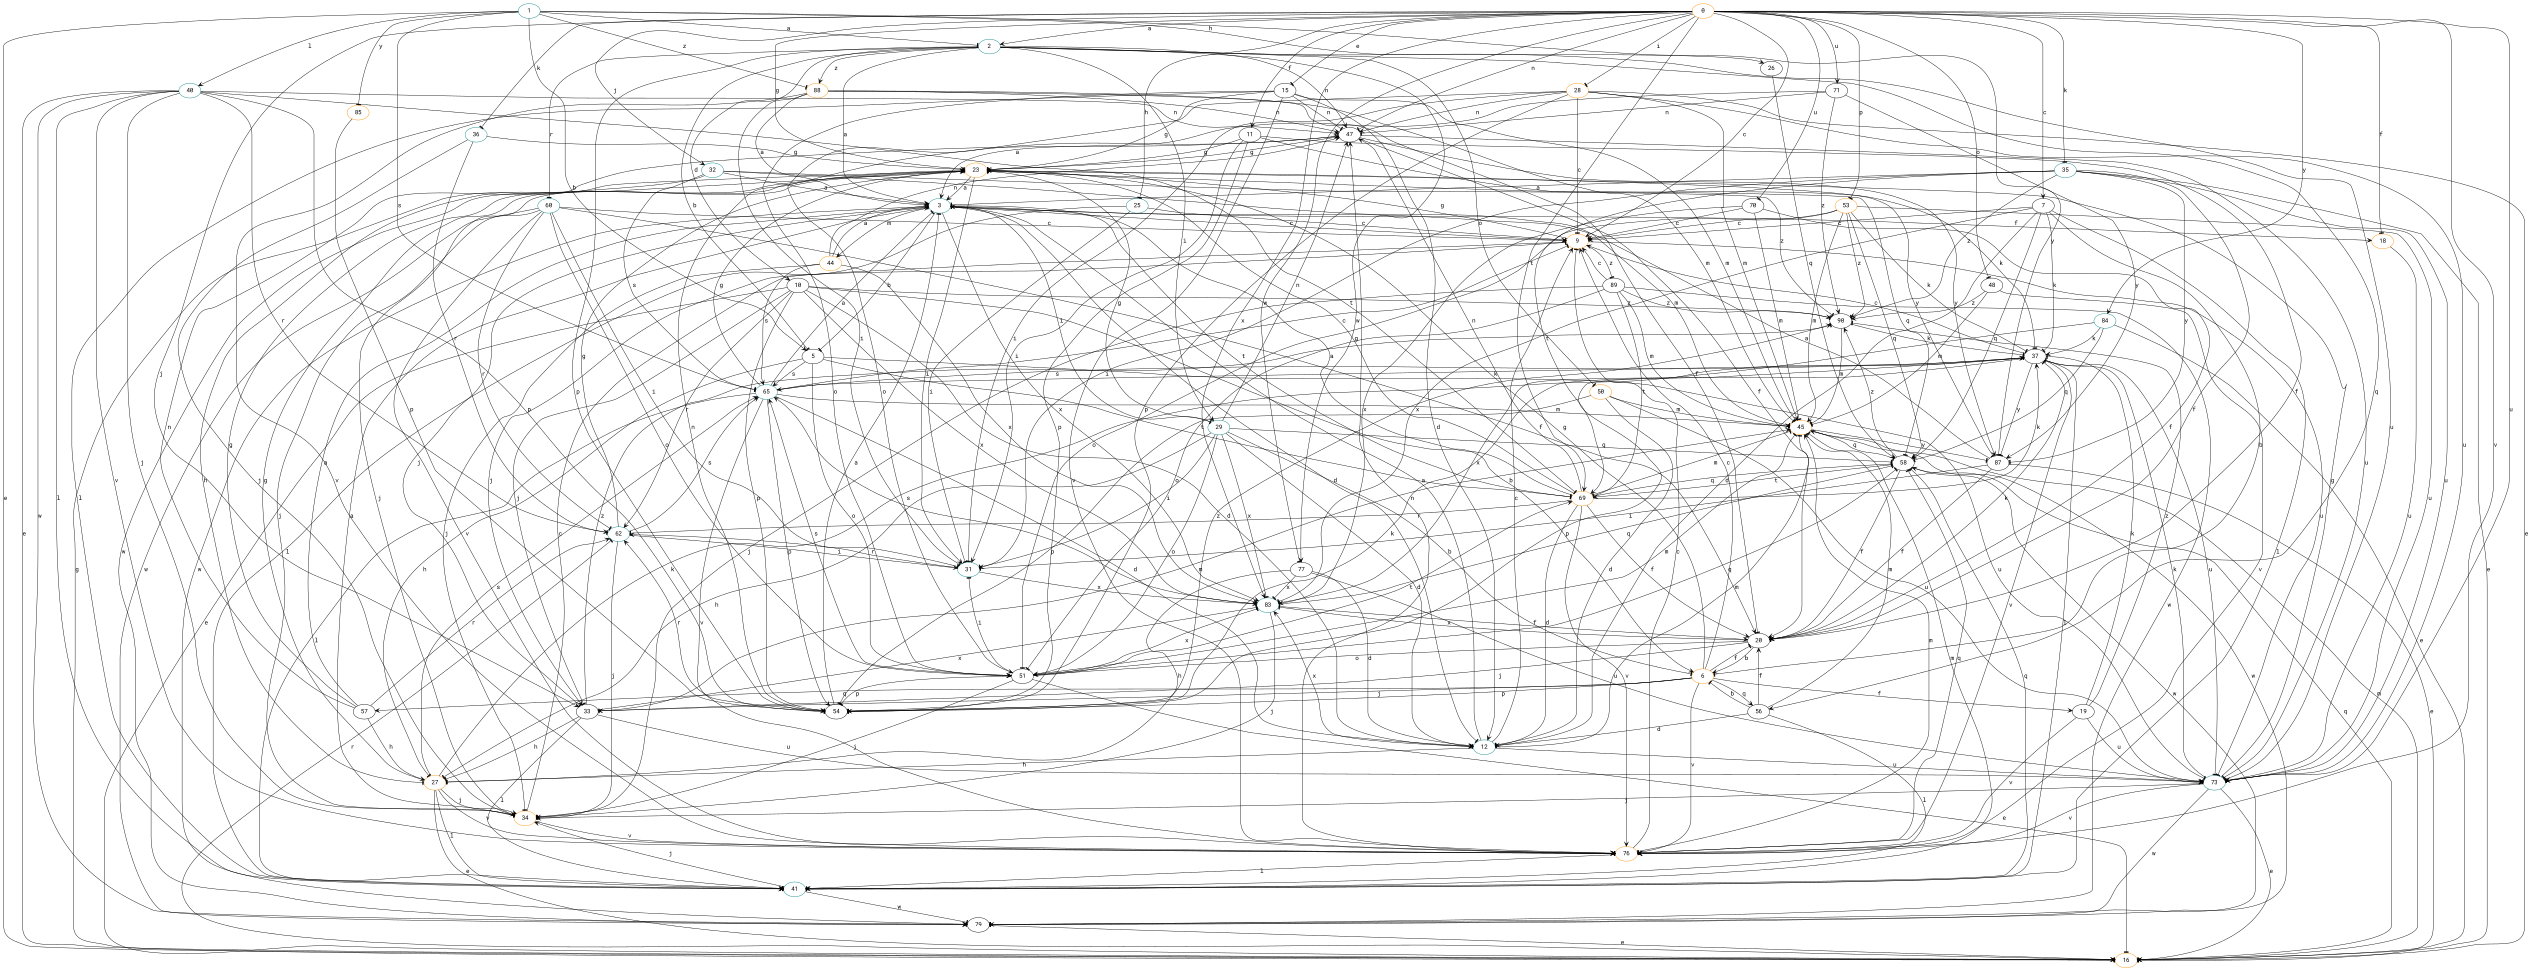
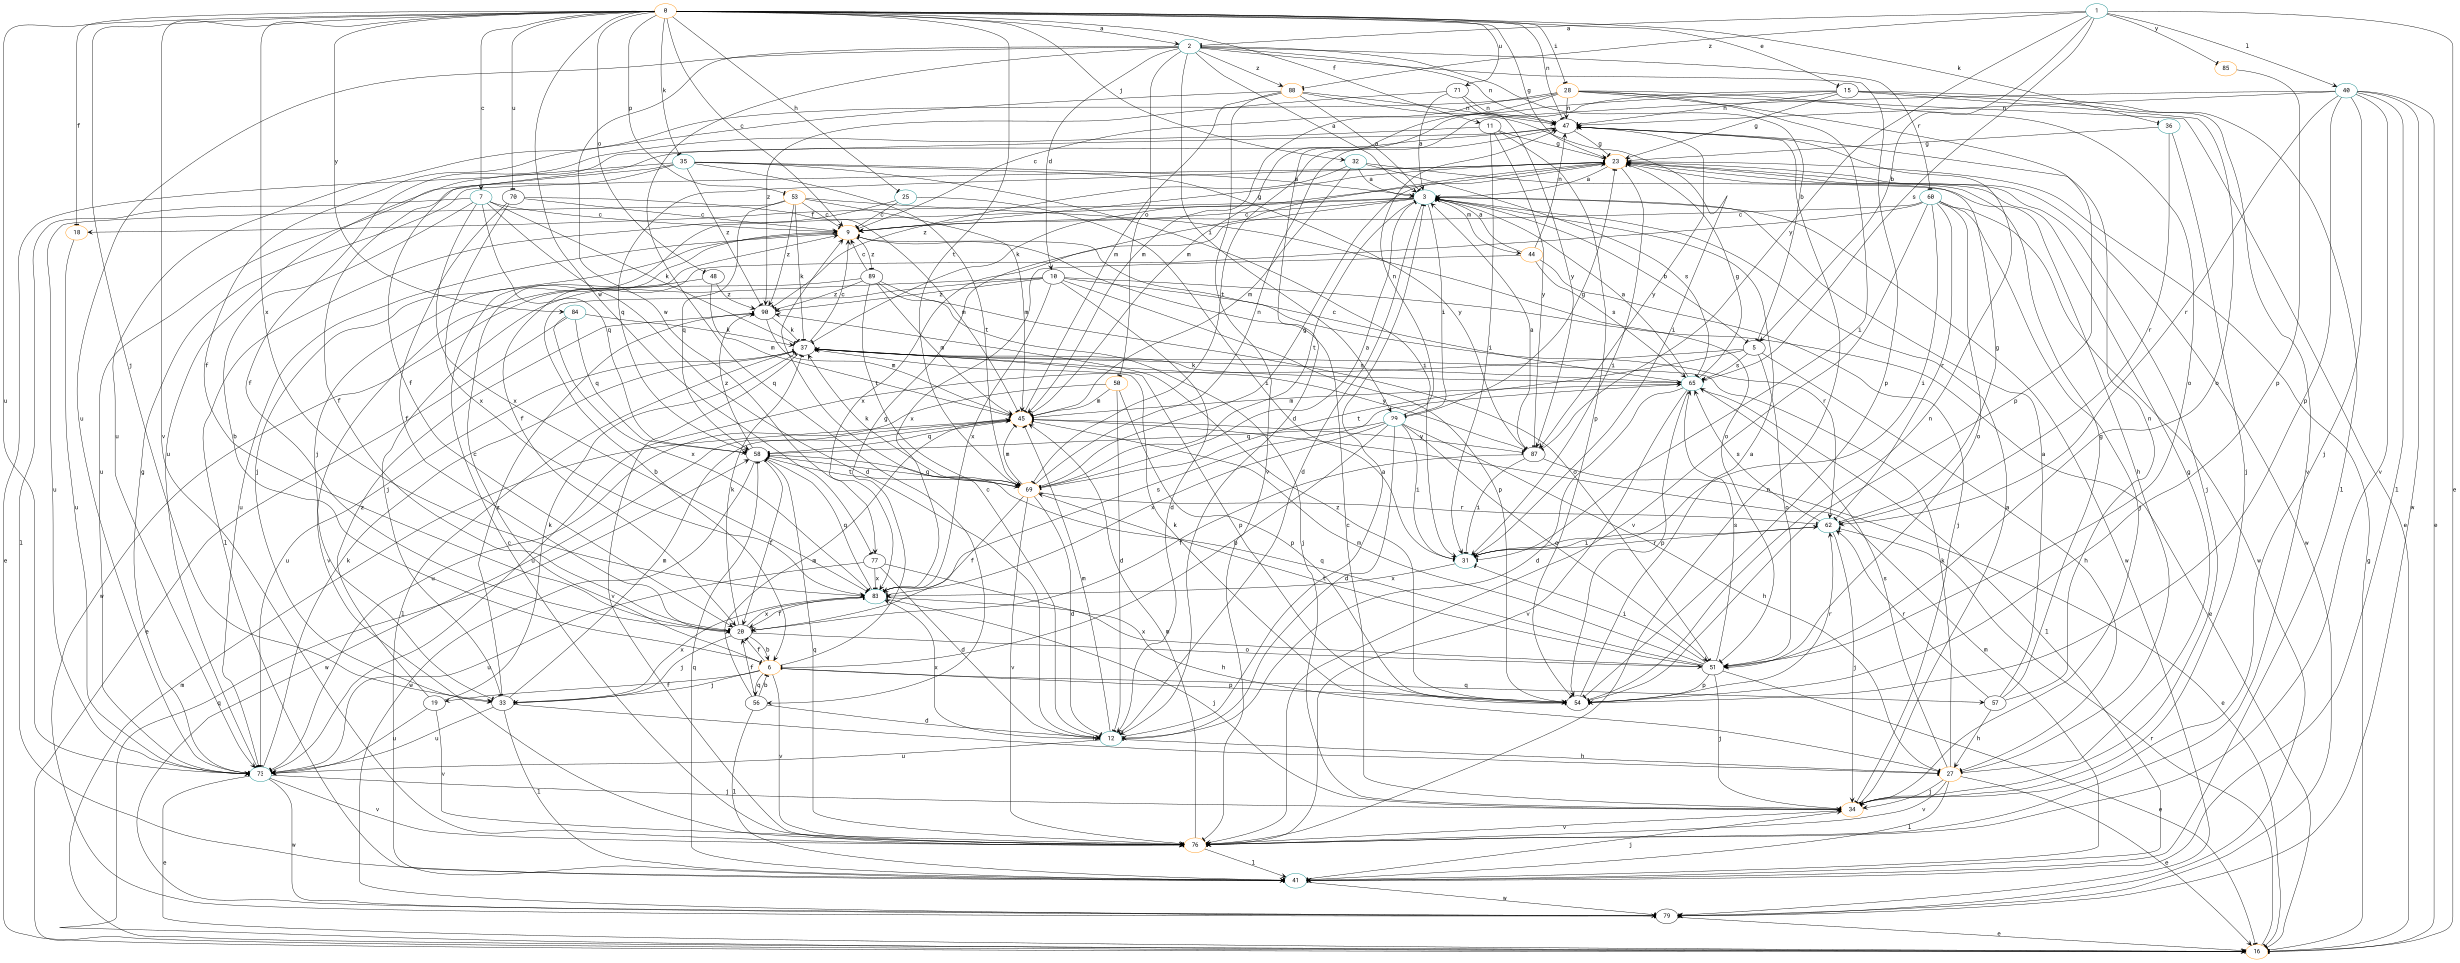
(1771, 69) -> none
(2043, 206) -> (481, 197)
